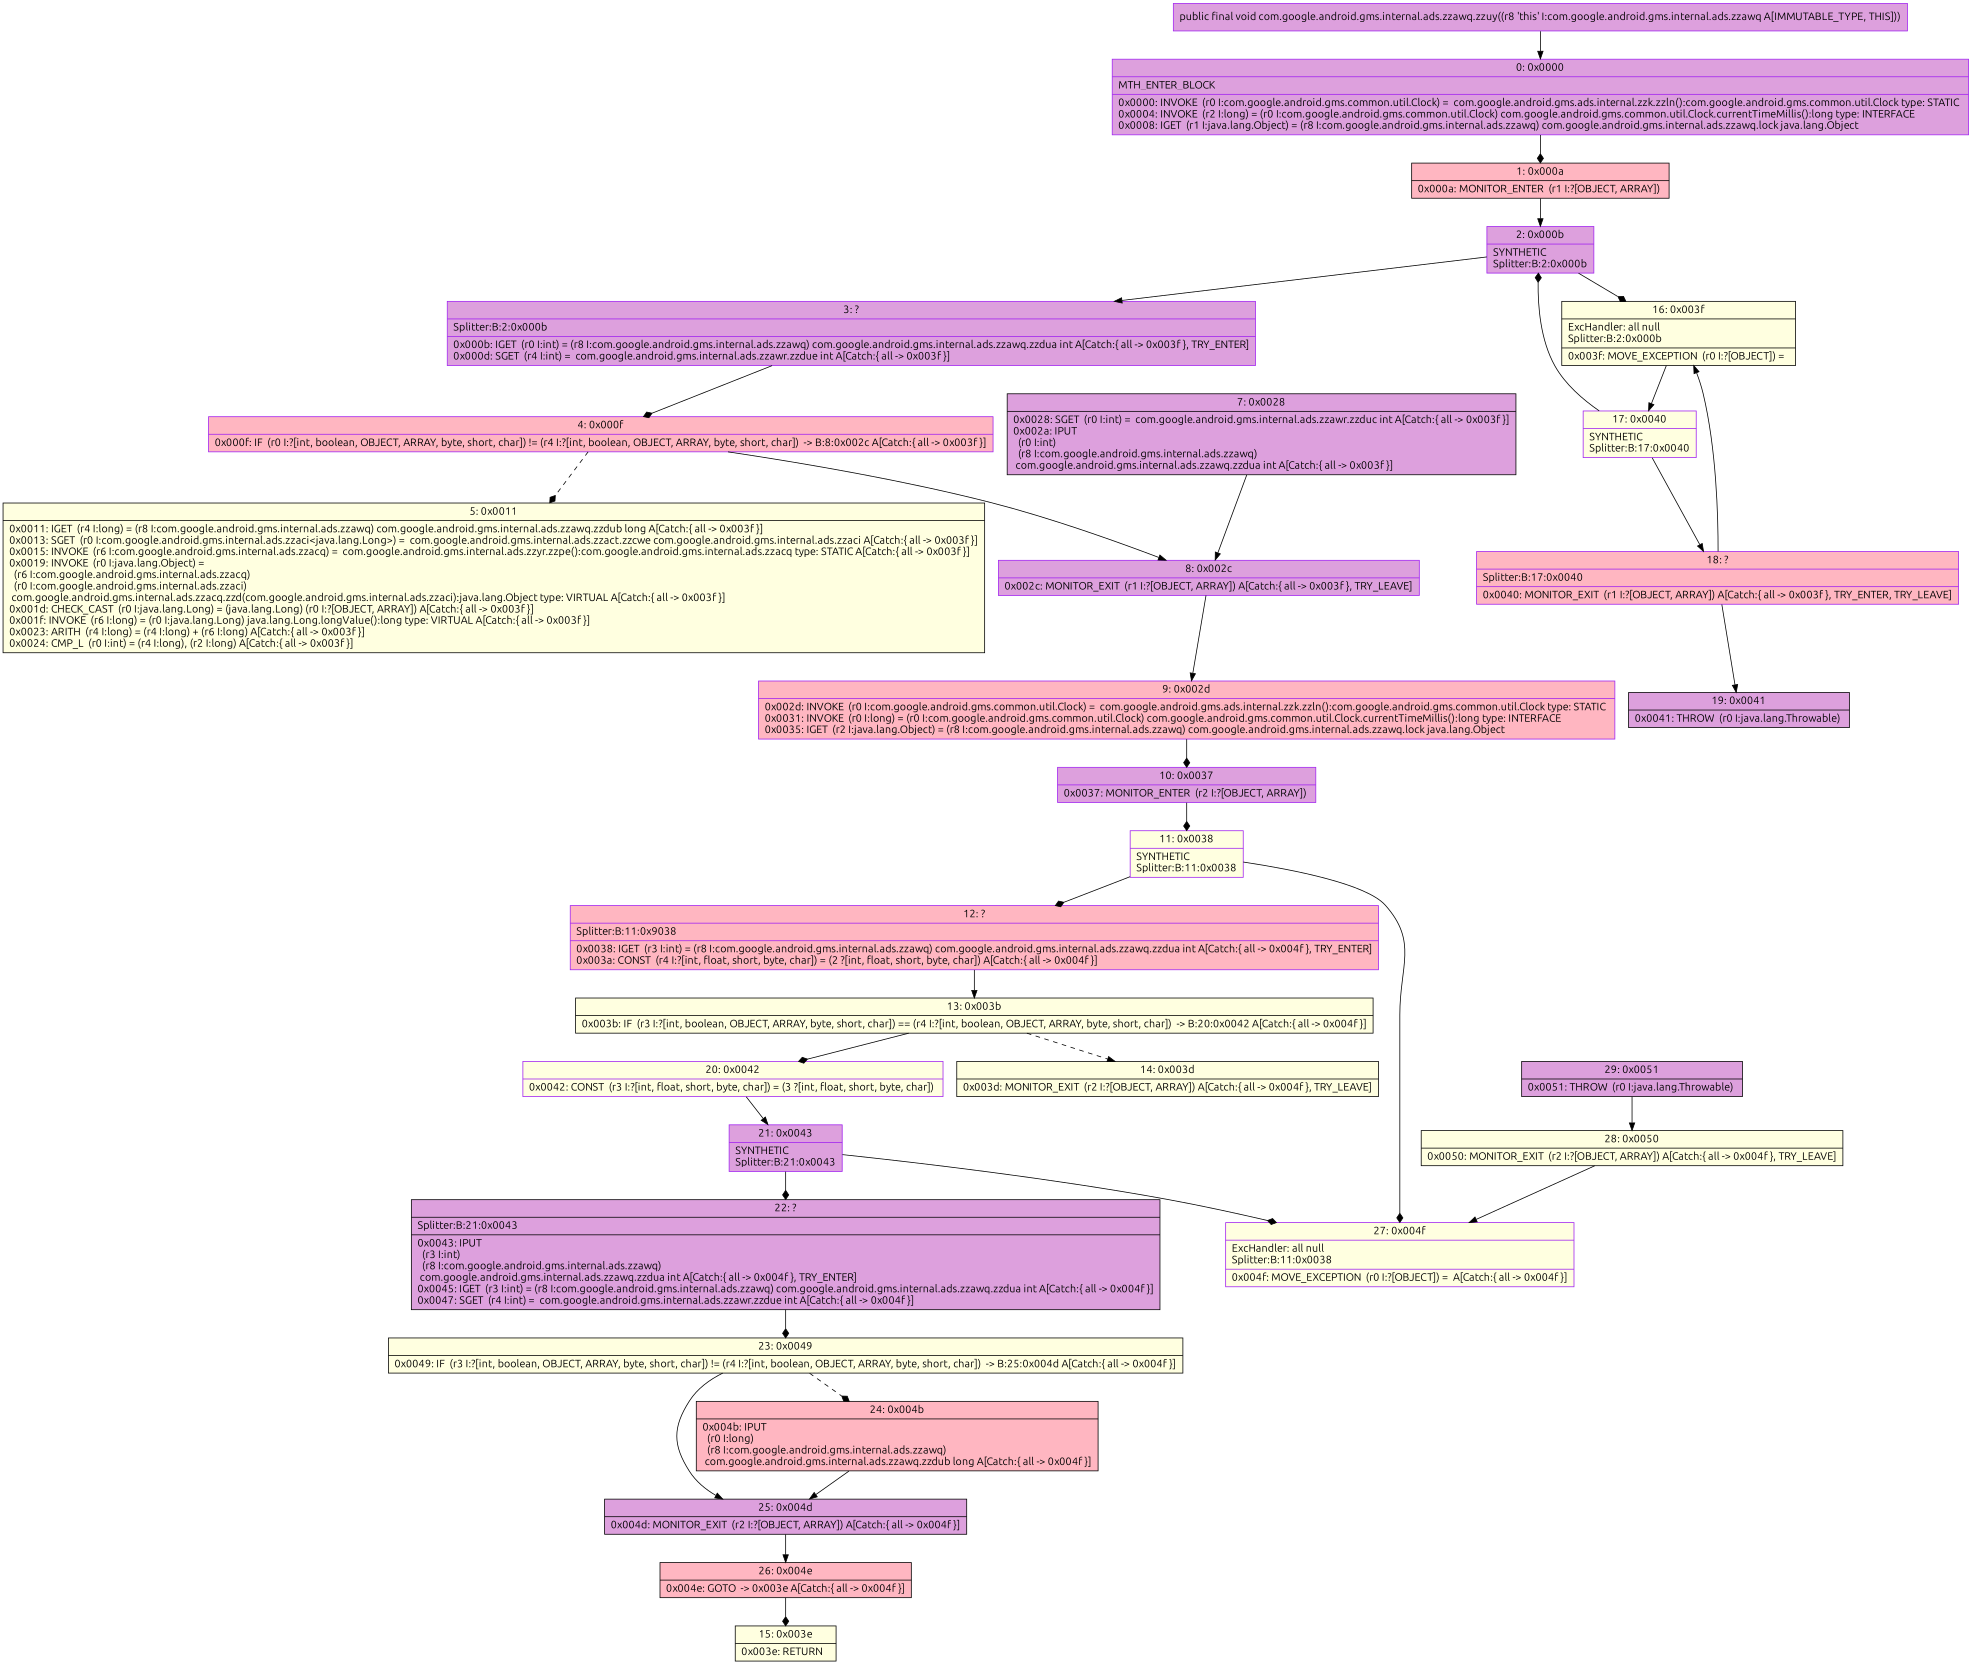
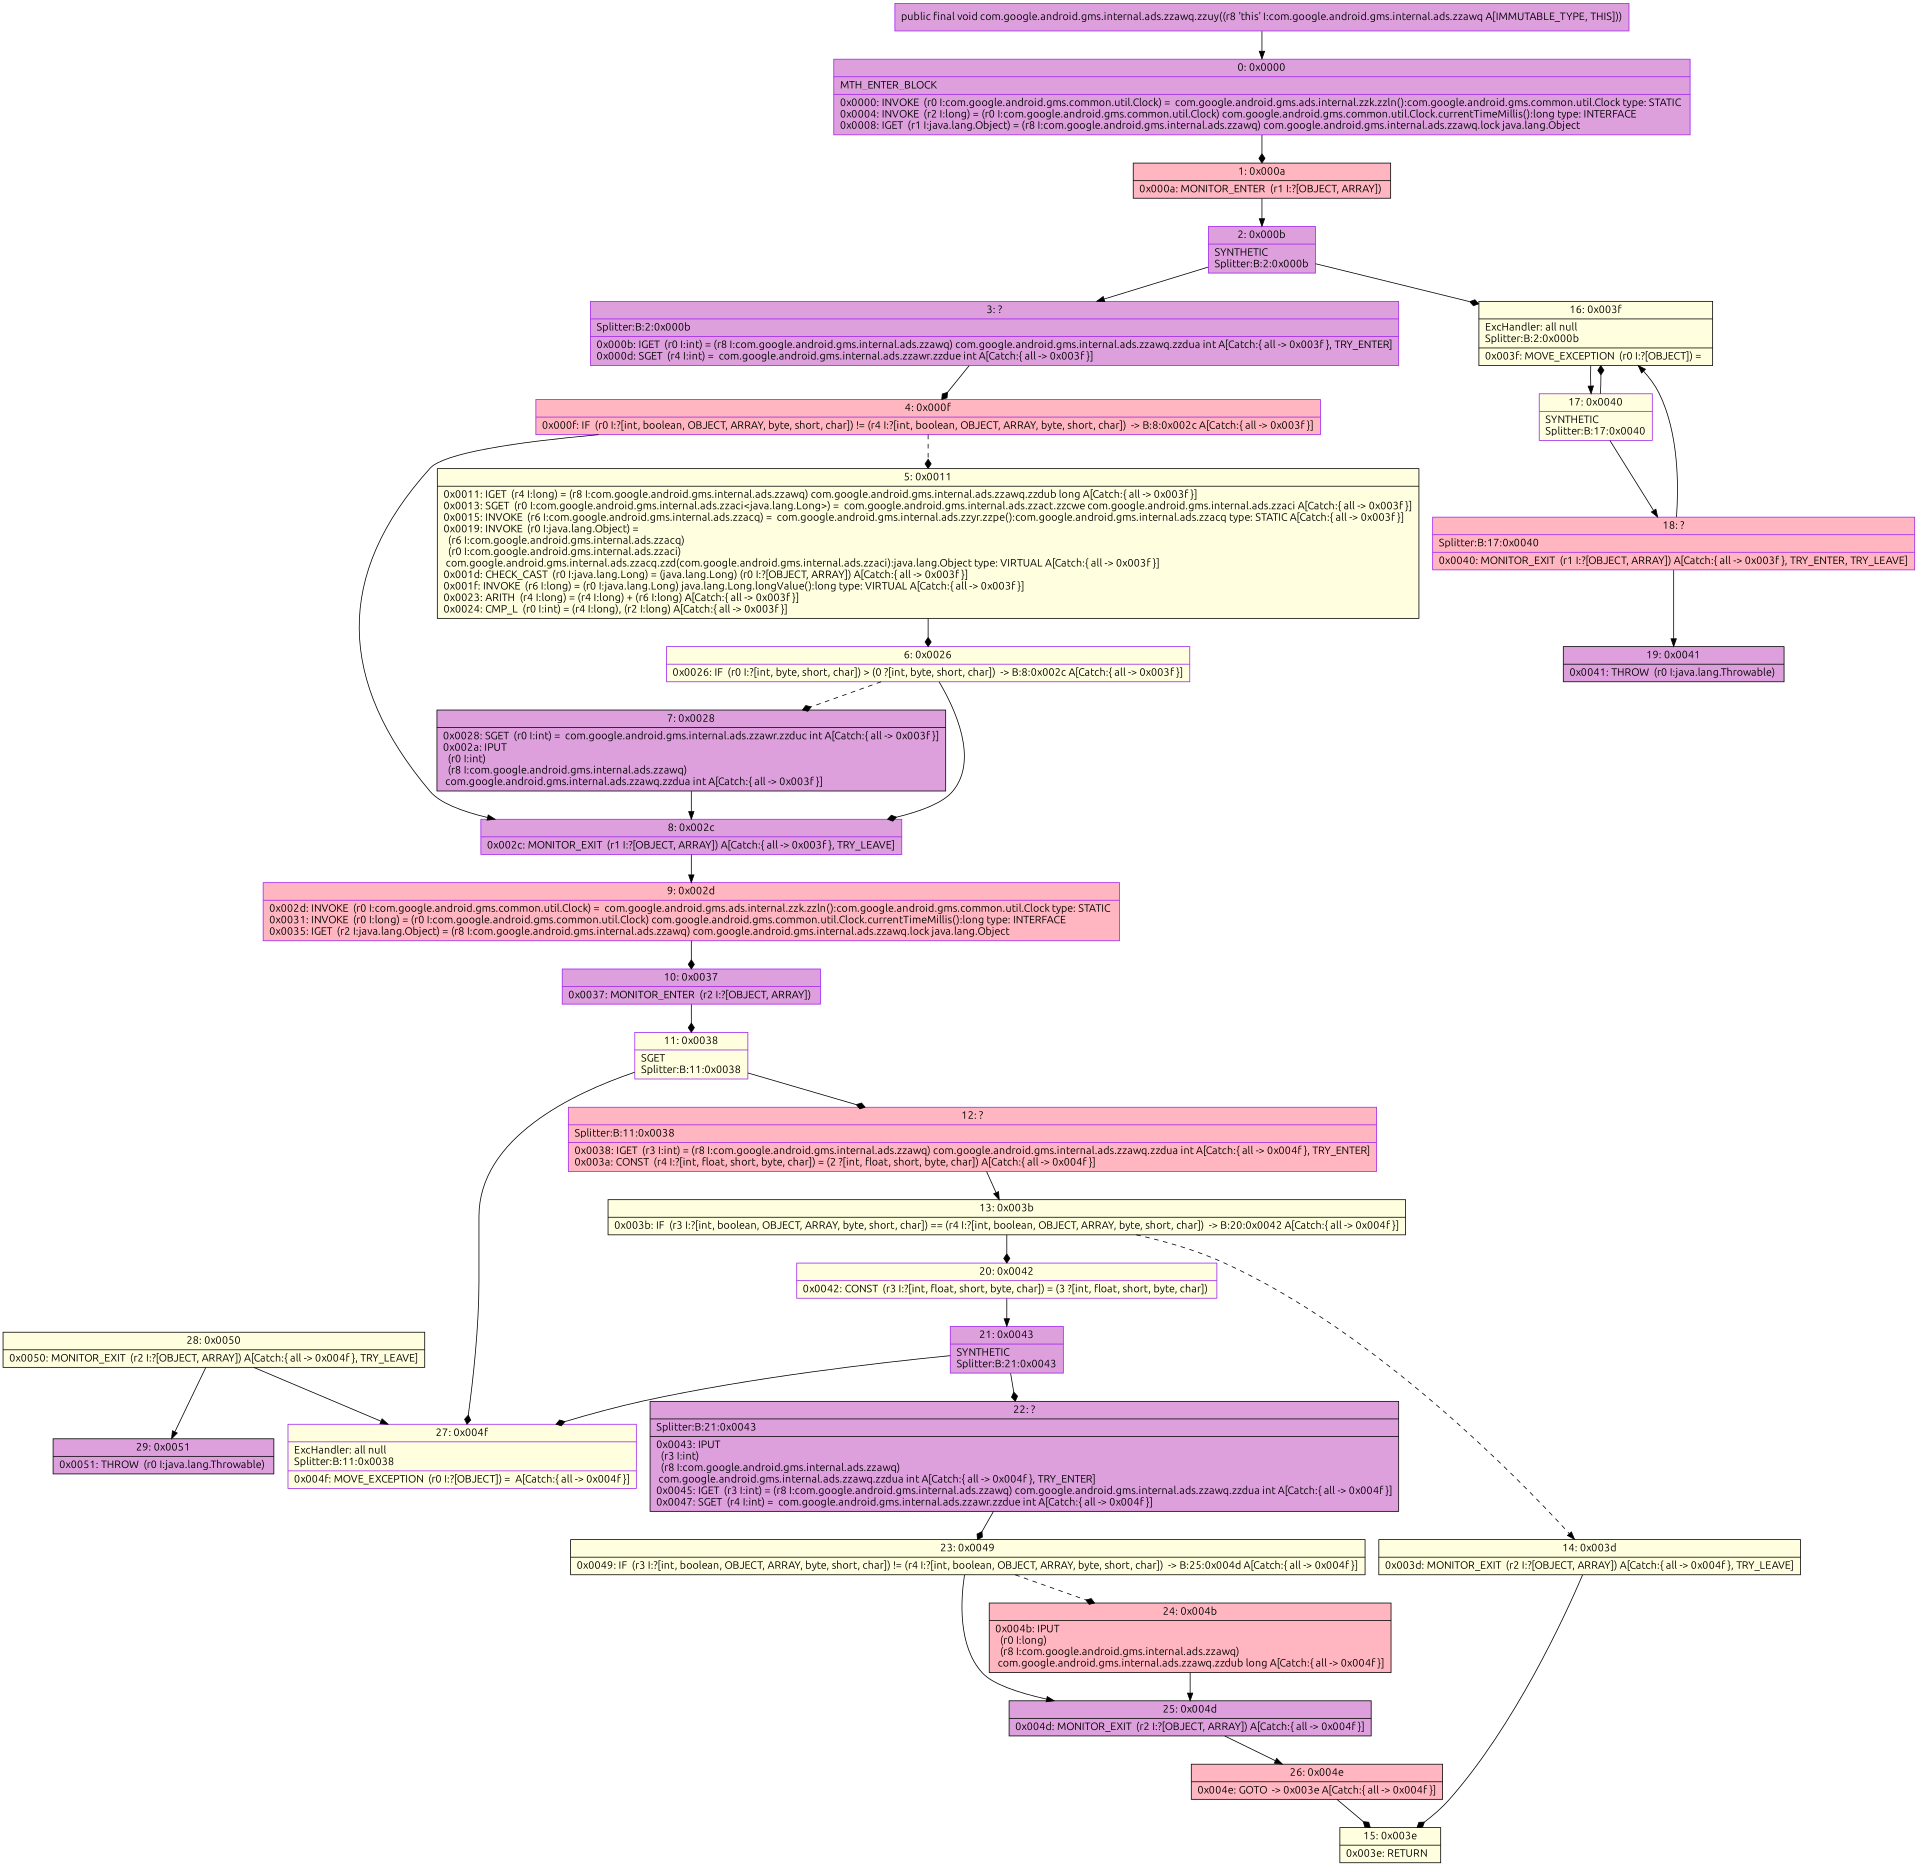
(1550, 356) -> (1601, 384)
none -> (928, 664)
(1163, 857) -> (653, 1058)
(627, 932) -> (625, 1133)
(1632, 1110) -> (190, 1400)
none -> (1516, 1707)
